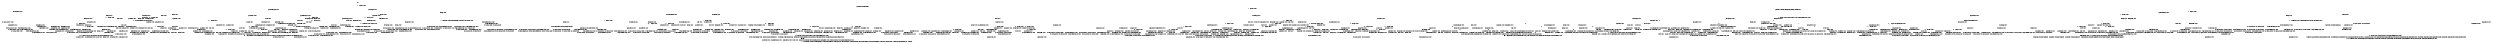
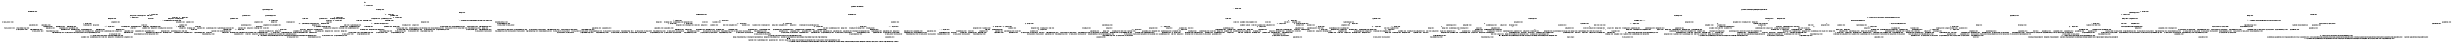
(1612, 30) -> (1557, 27)
(1674, 37) -> (1976, 37)
